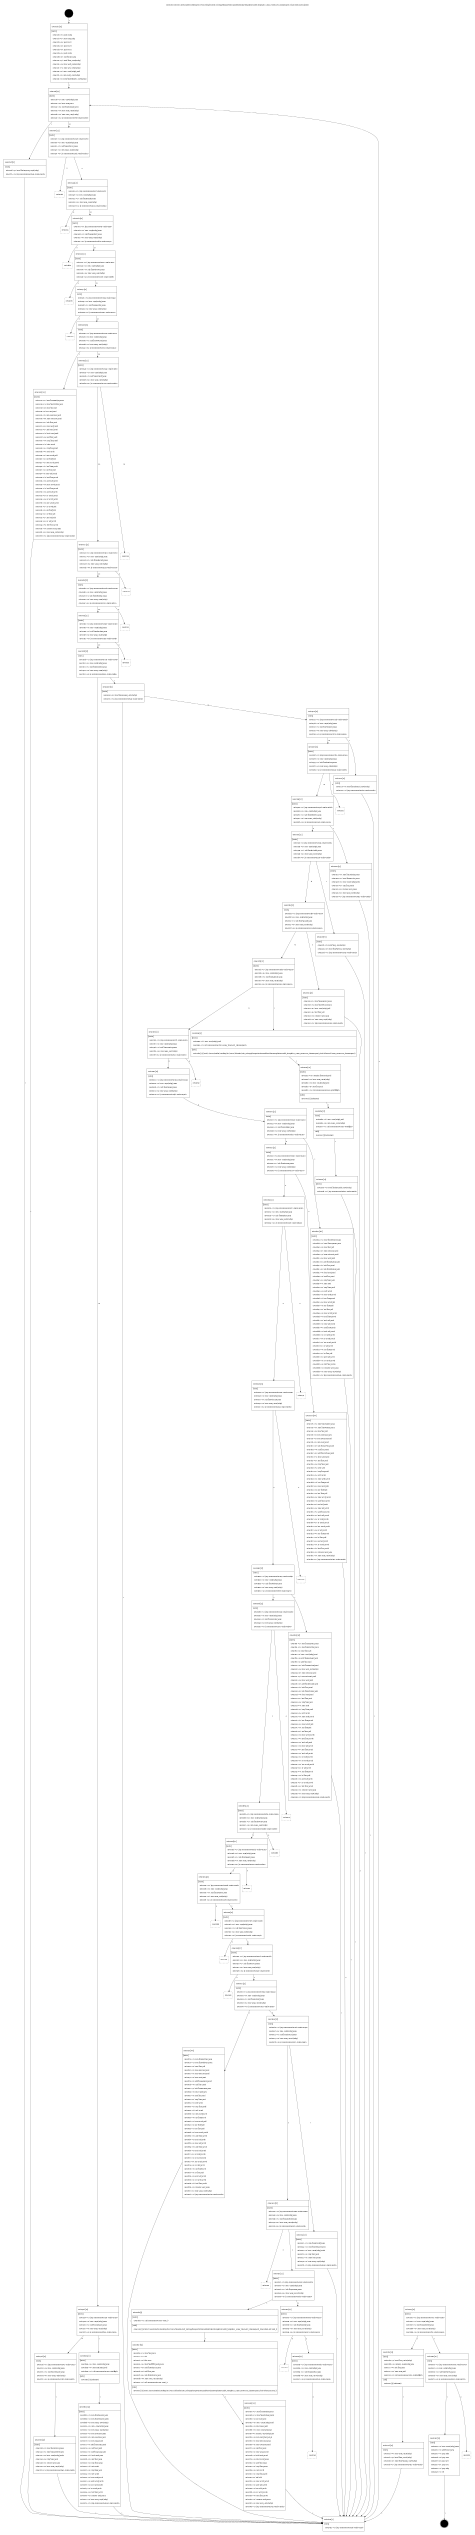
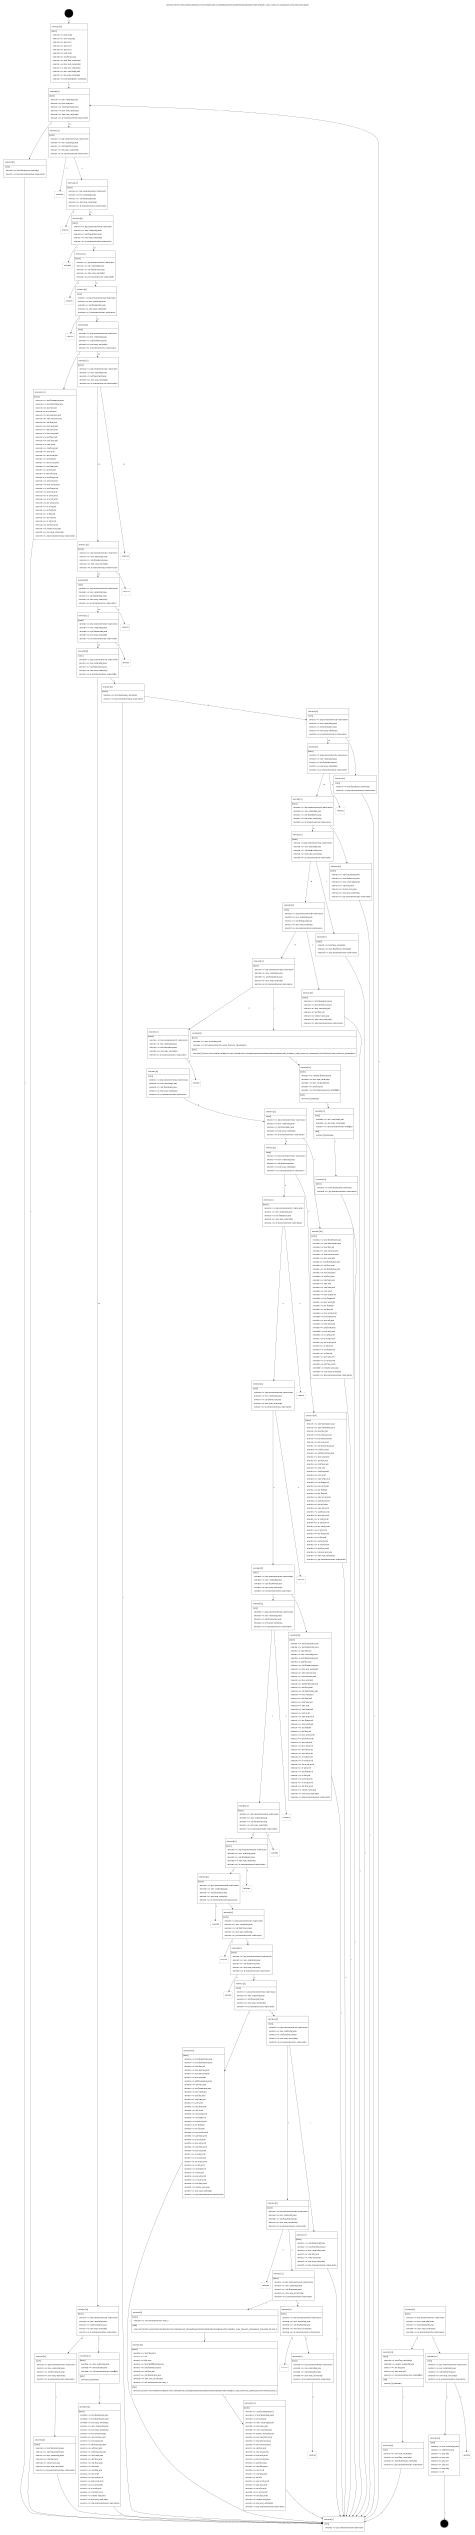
(168, 1063) -> none
